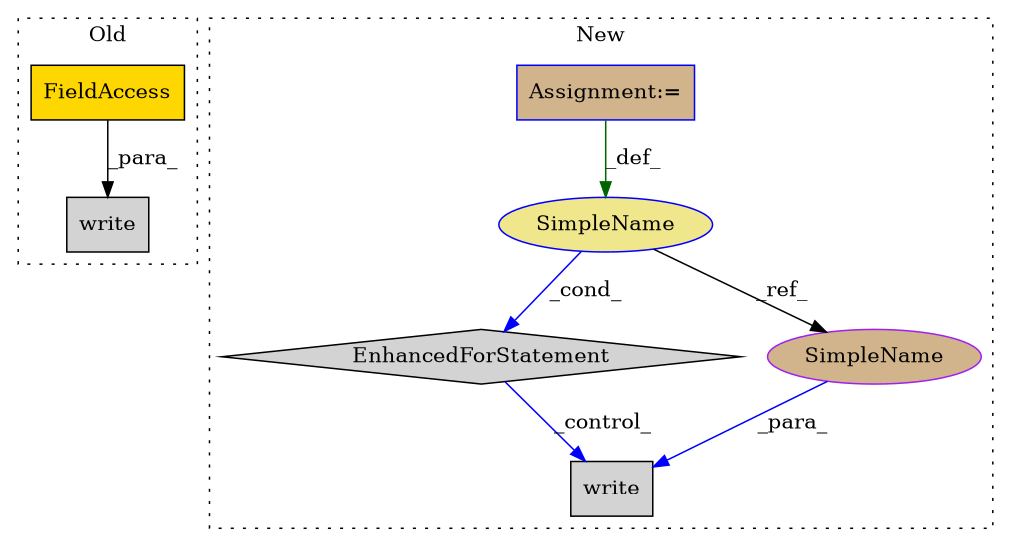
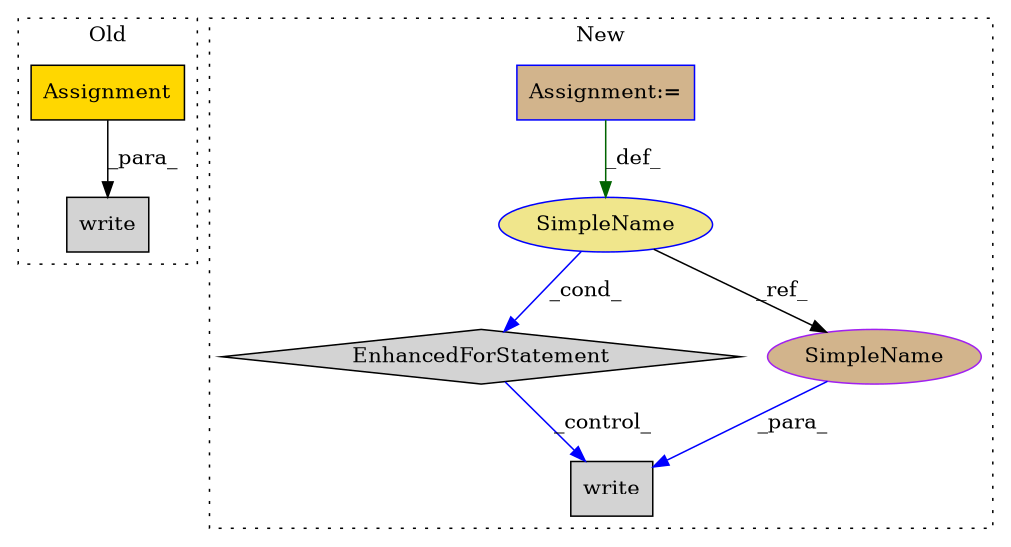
(108, 93) -> (108, 93)
